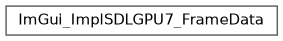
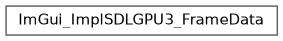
(142, 21) -> (142, 21)
